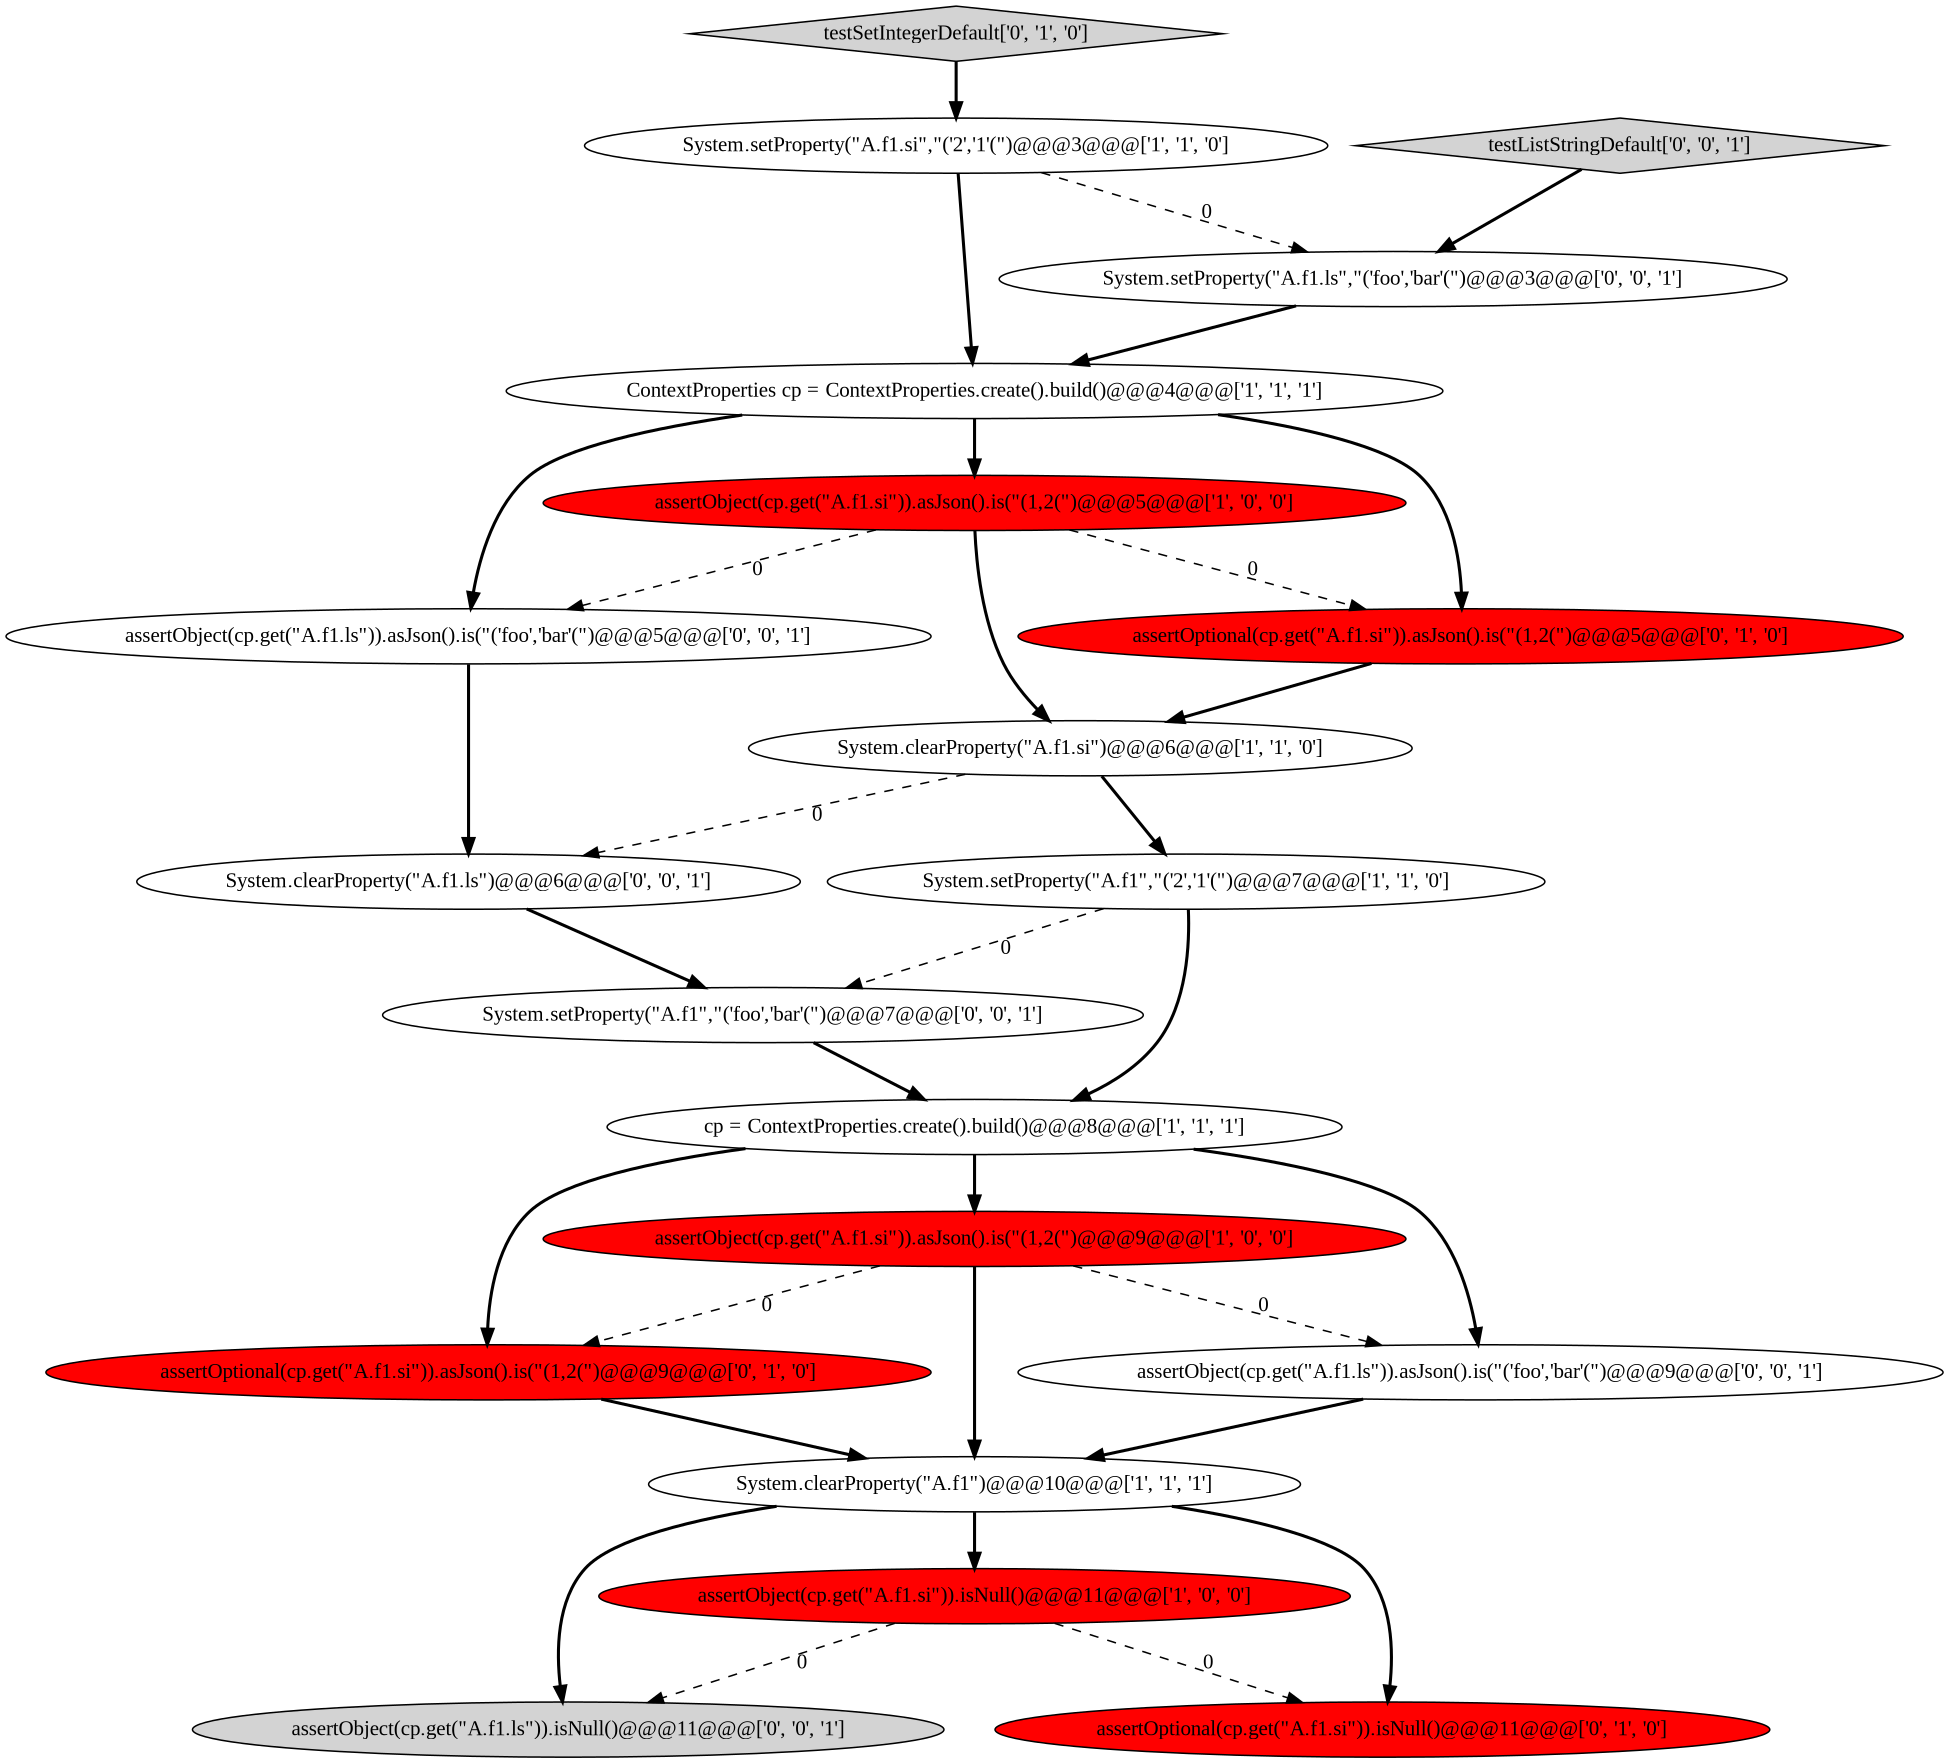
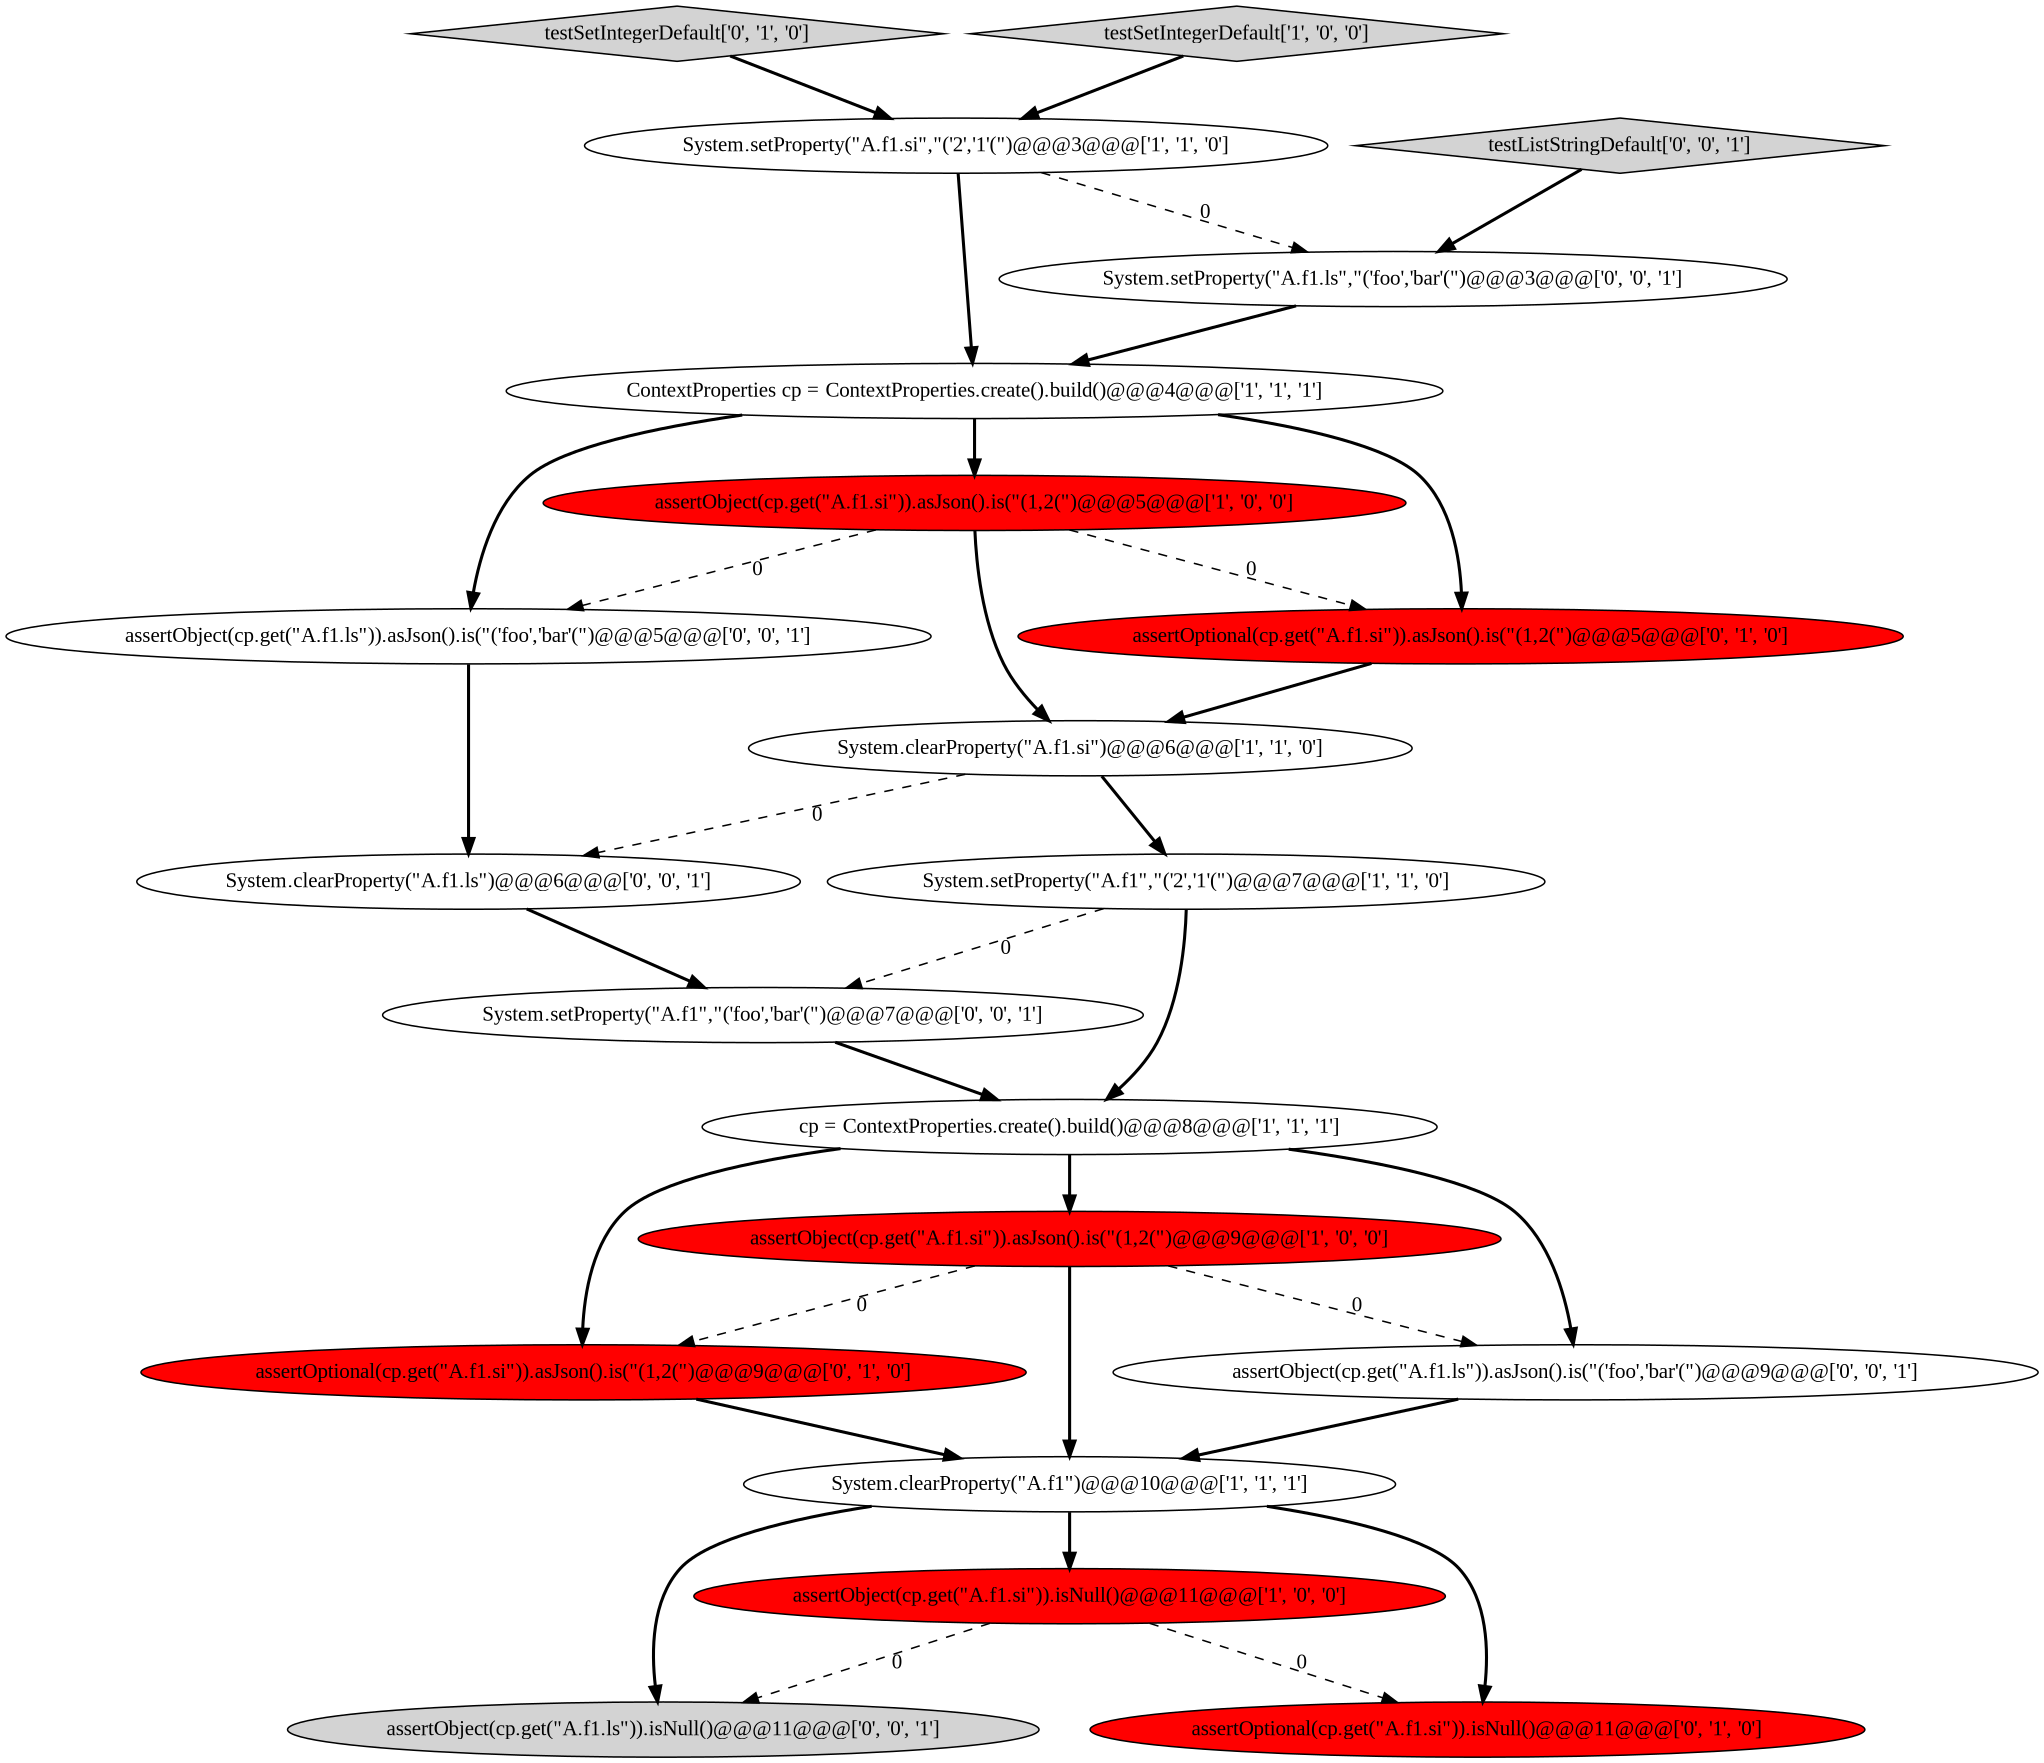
none -> (1237, 34)
